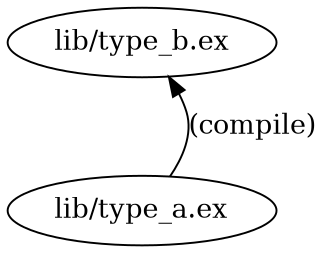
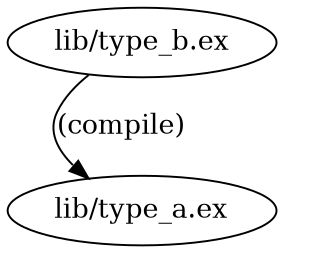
(188, 136) -> (55, 117)
